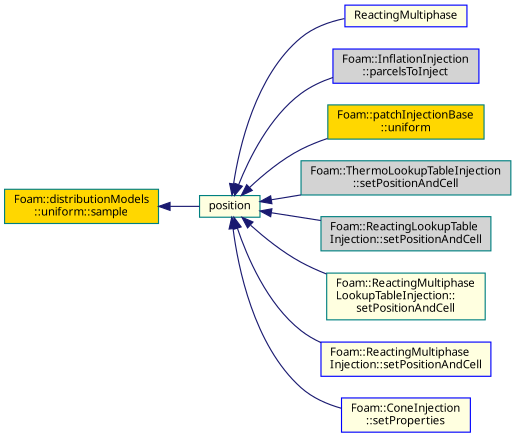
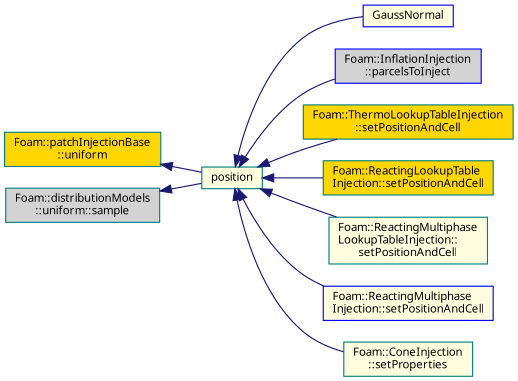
(406, 16) -> (408, 16)
(286, 158) -> (187, 169)
(406, 178) -> (408, 122)
(82, 206) -> (83, 205)
(406, 234) -> (408, 178)
(406, 415) -> (408, 359)
